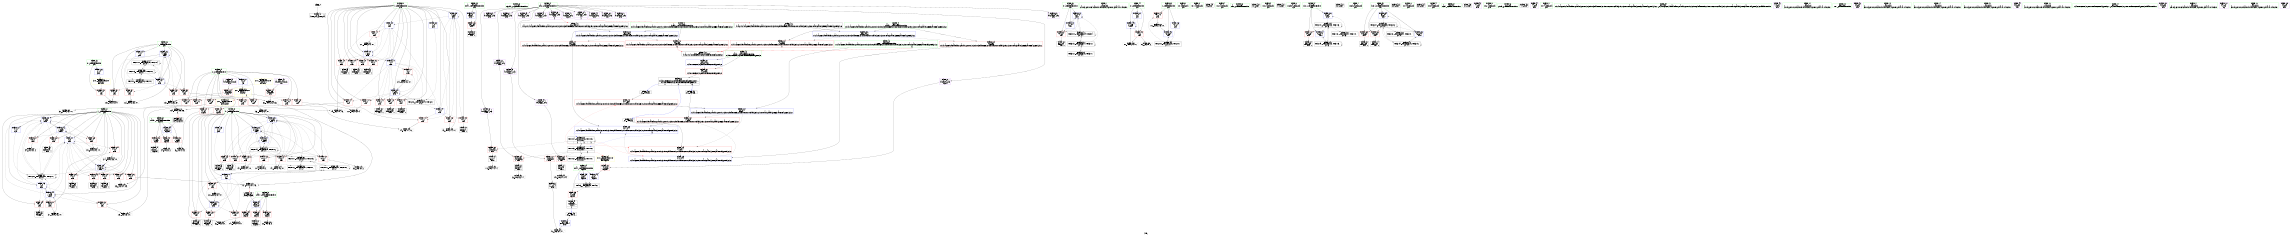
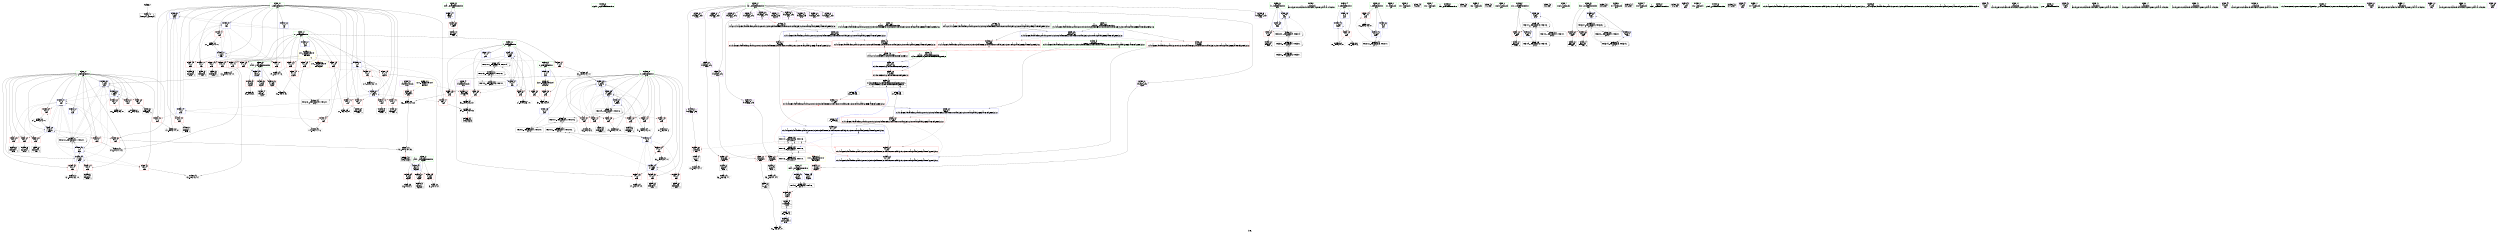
(173, 124) -> (250, 69)
